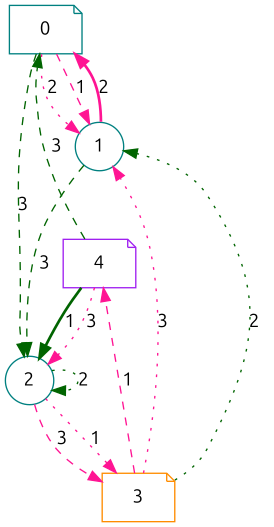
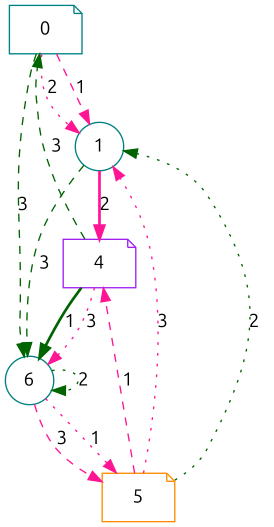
(98, 92) -> (99, 198)
(30, 380) -> (30, 380)
(138, 497) -> (138, 497)
